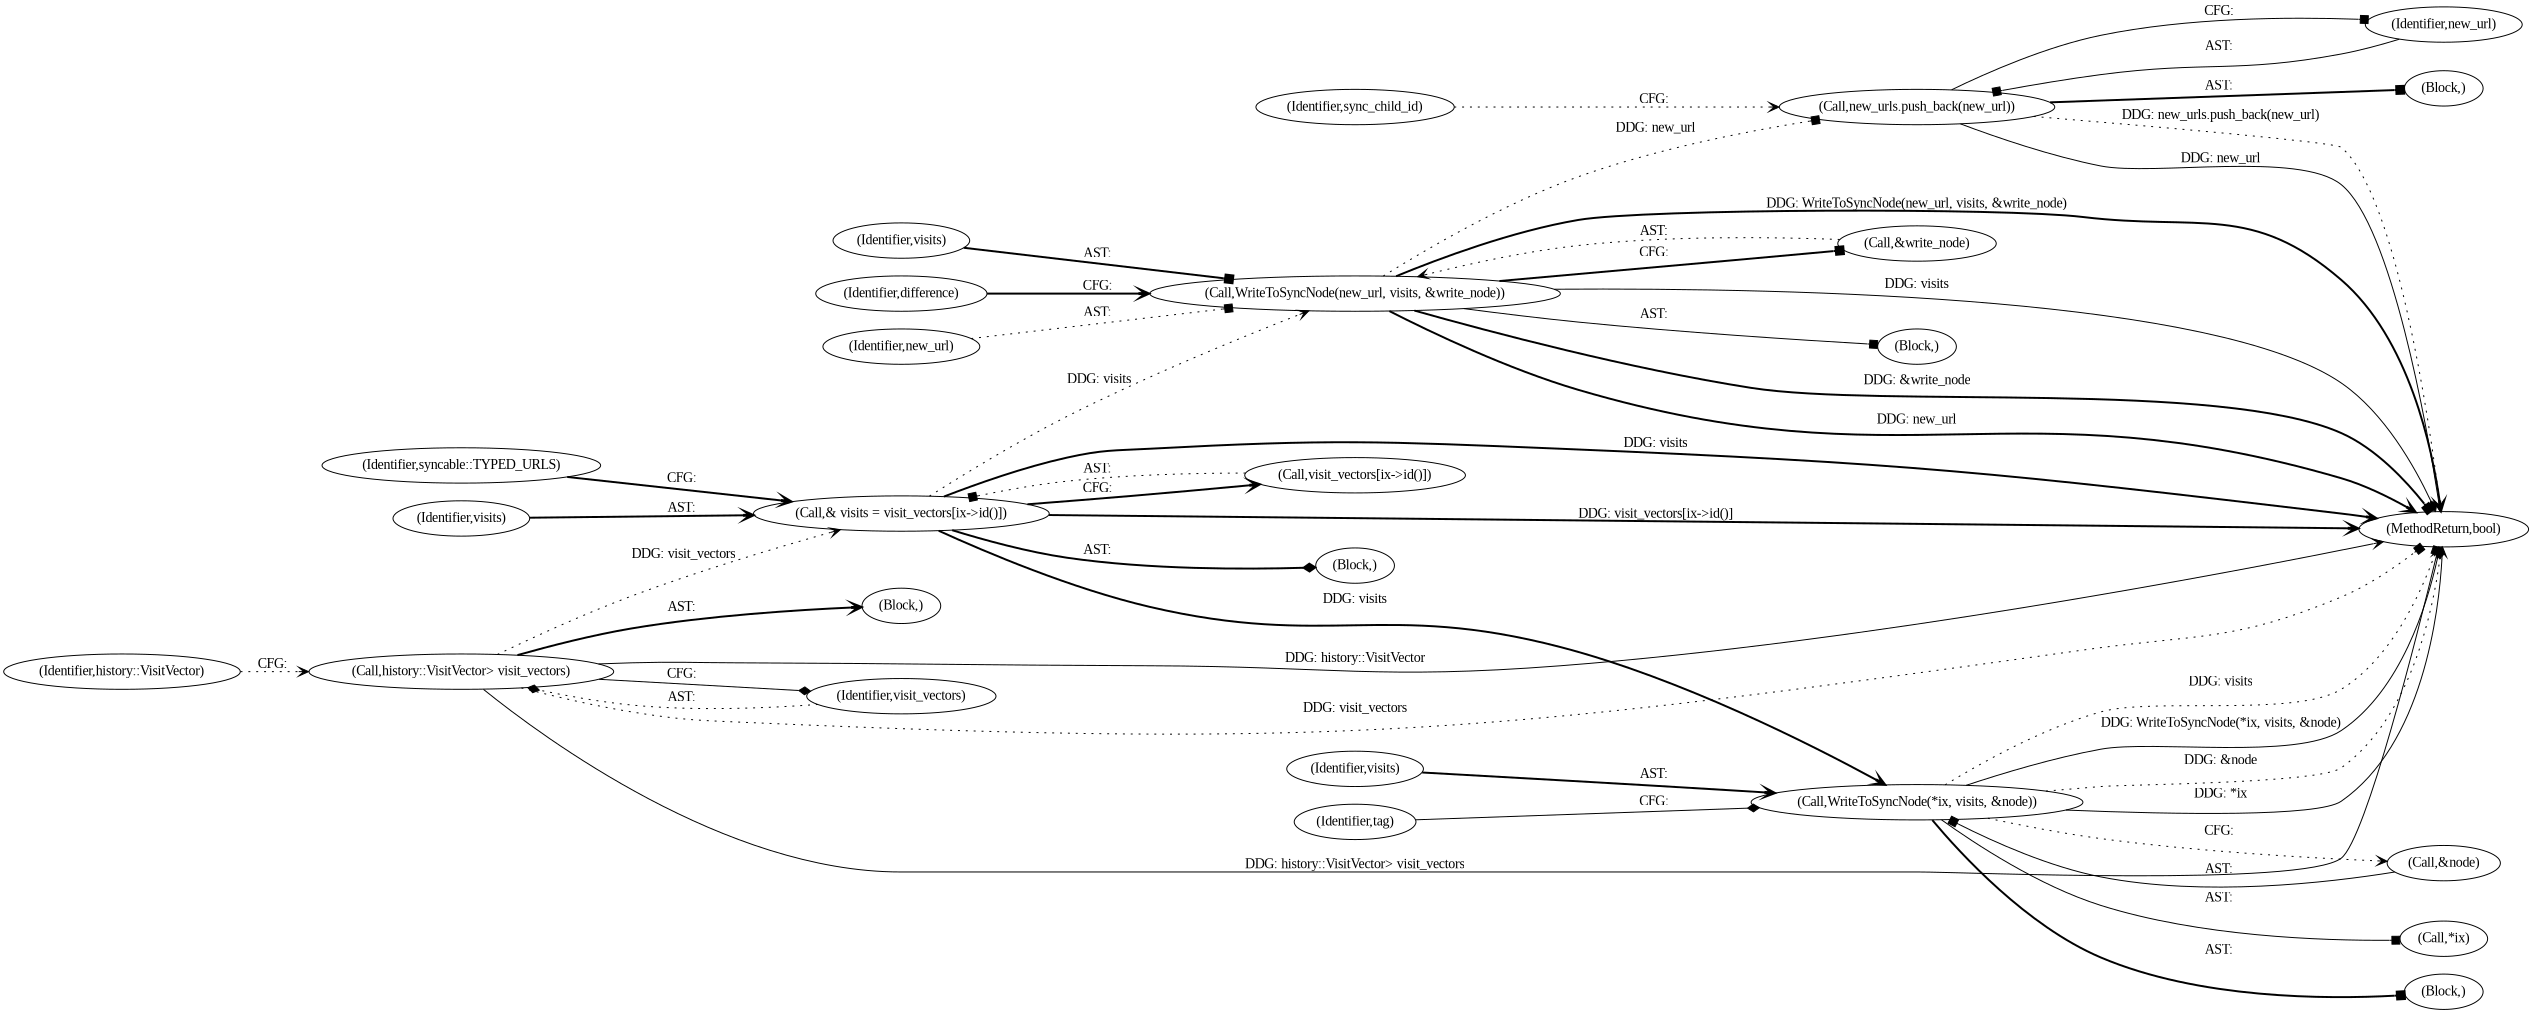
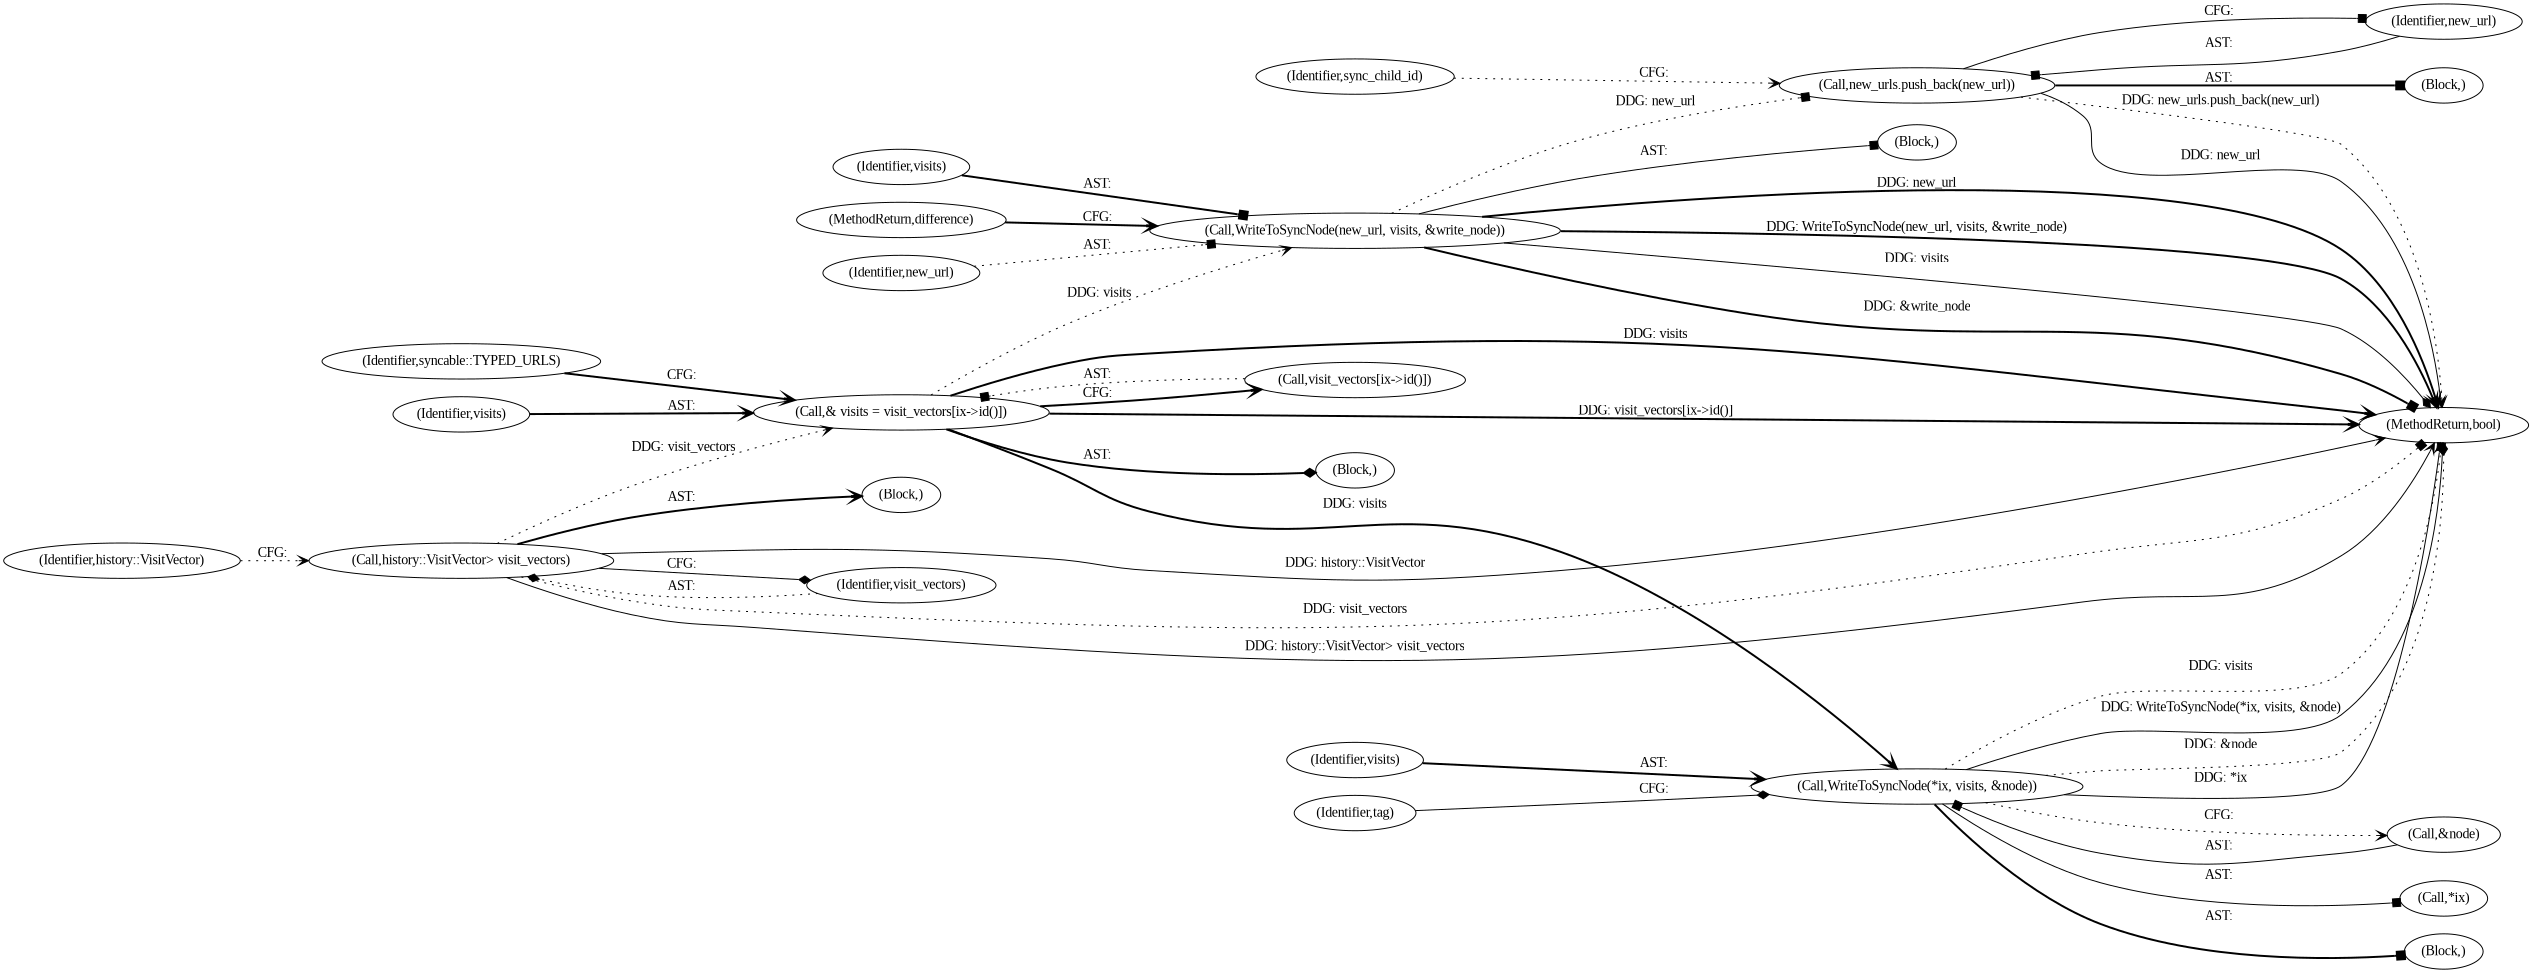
(1917, 244) -> none
(901, 294) -> (901, 220)
